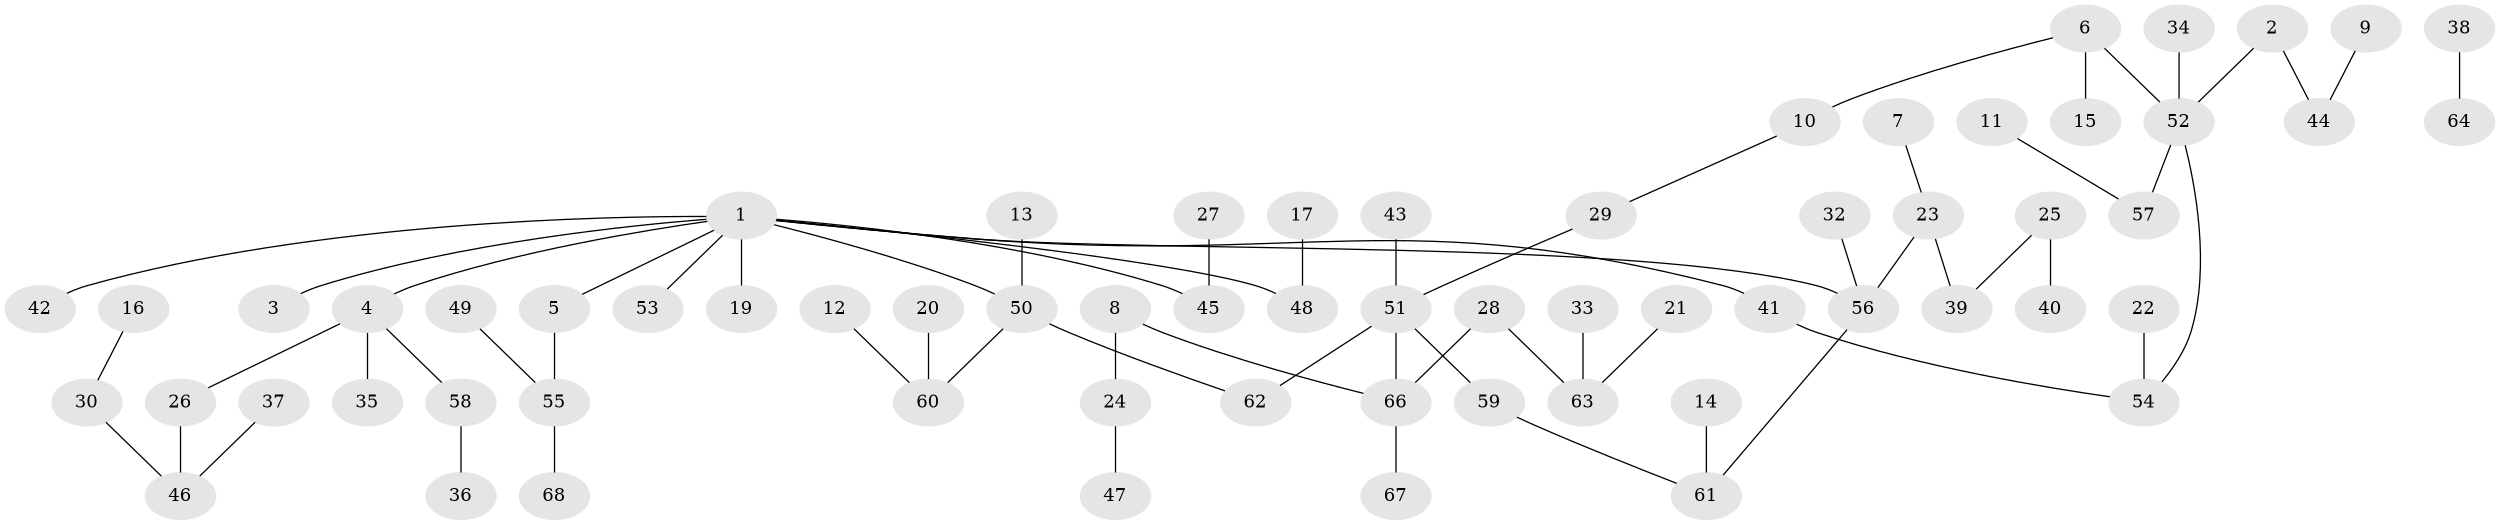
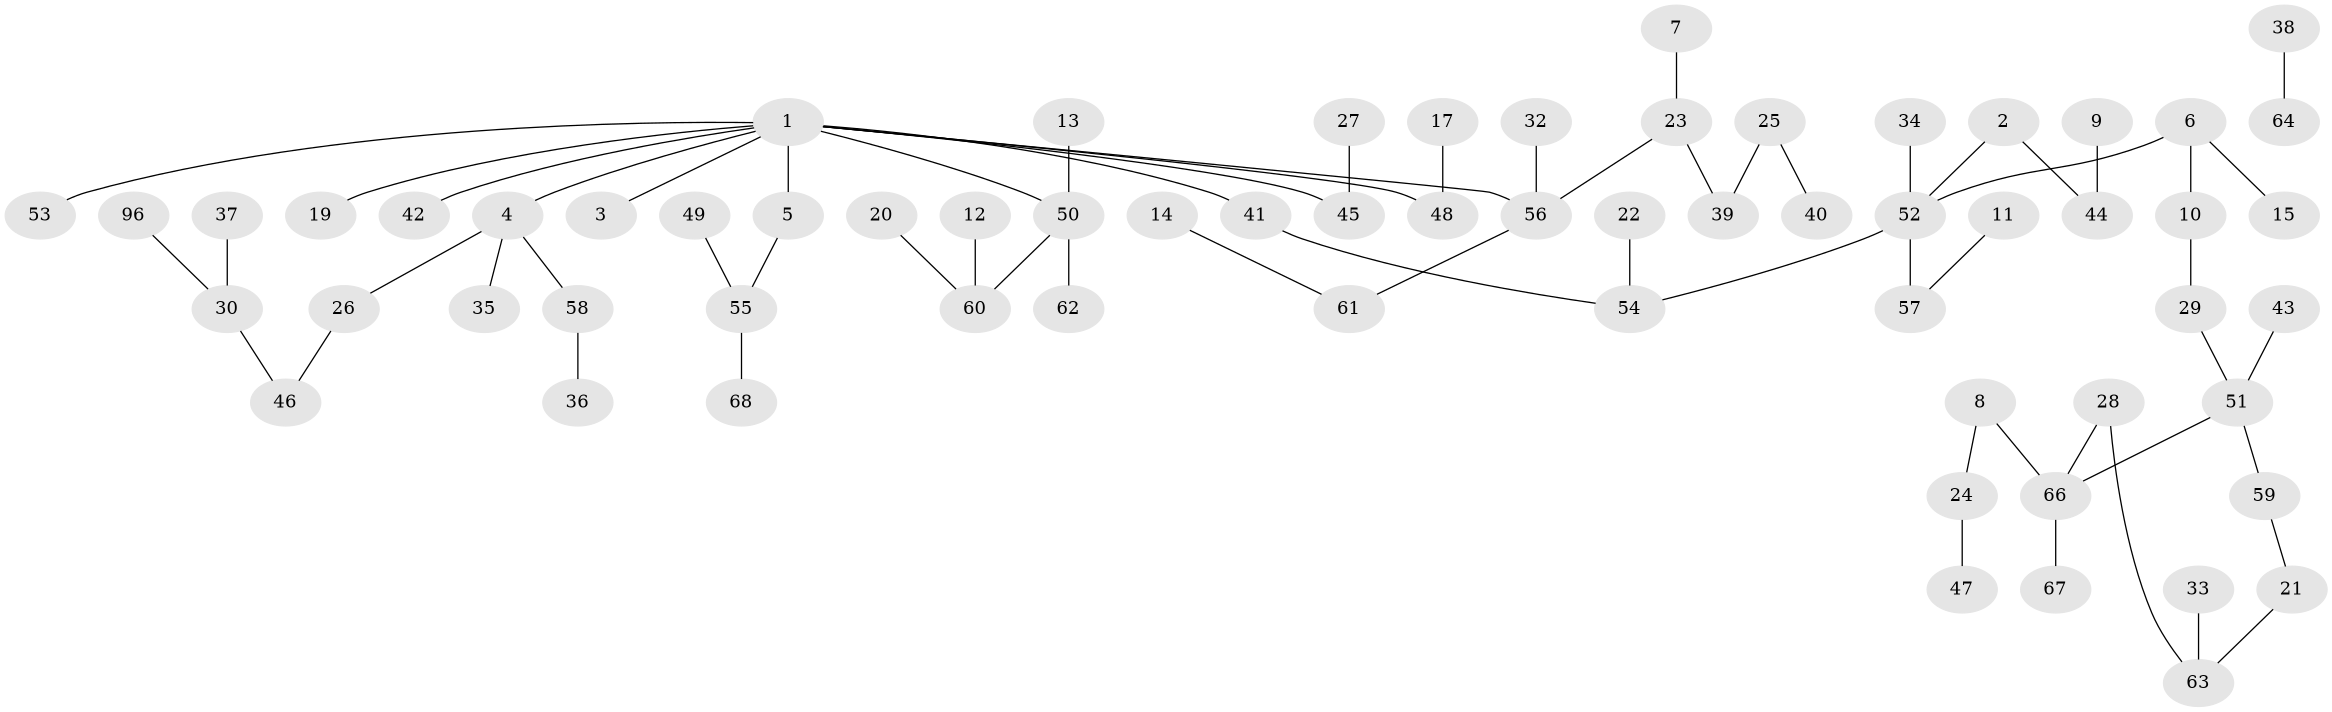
(134, 309) -> (134, 216)
(1326, 356) -> none
(227, 449) -> (227, 262)
(1596, 451) -> (2278, 543)
